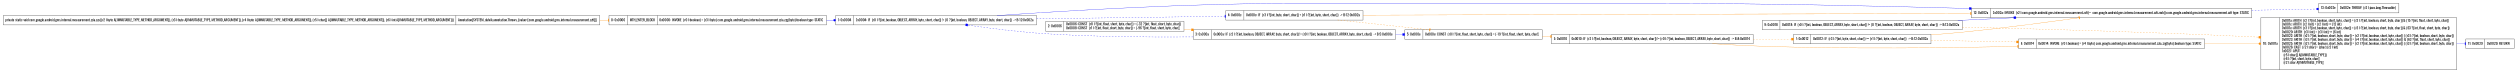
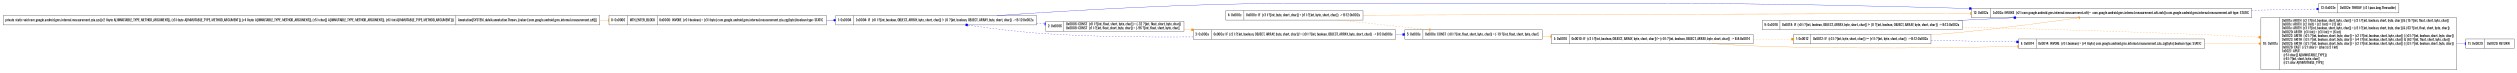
(1131, 18) -> (1040, 24)
(1973, 41) -> (1973, 41)
